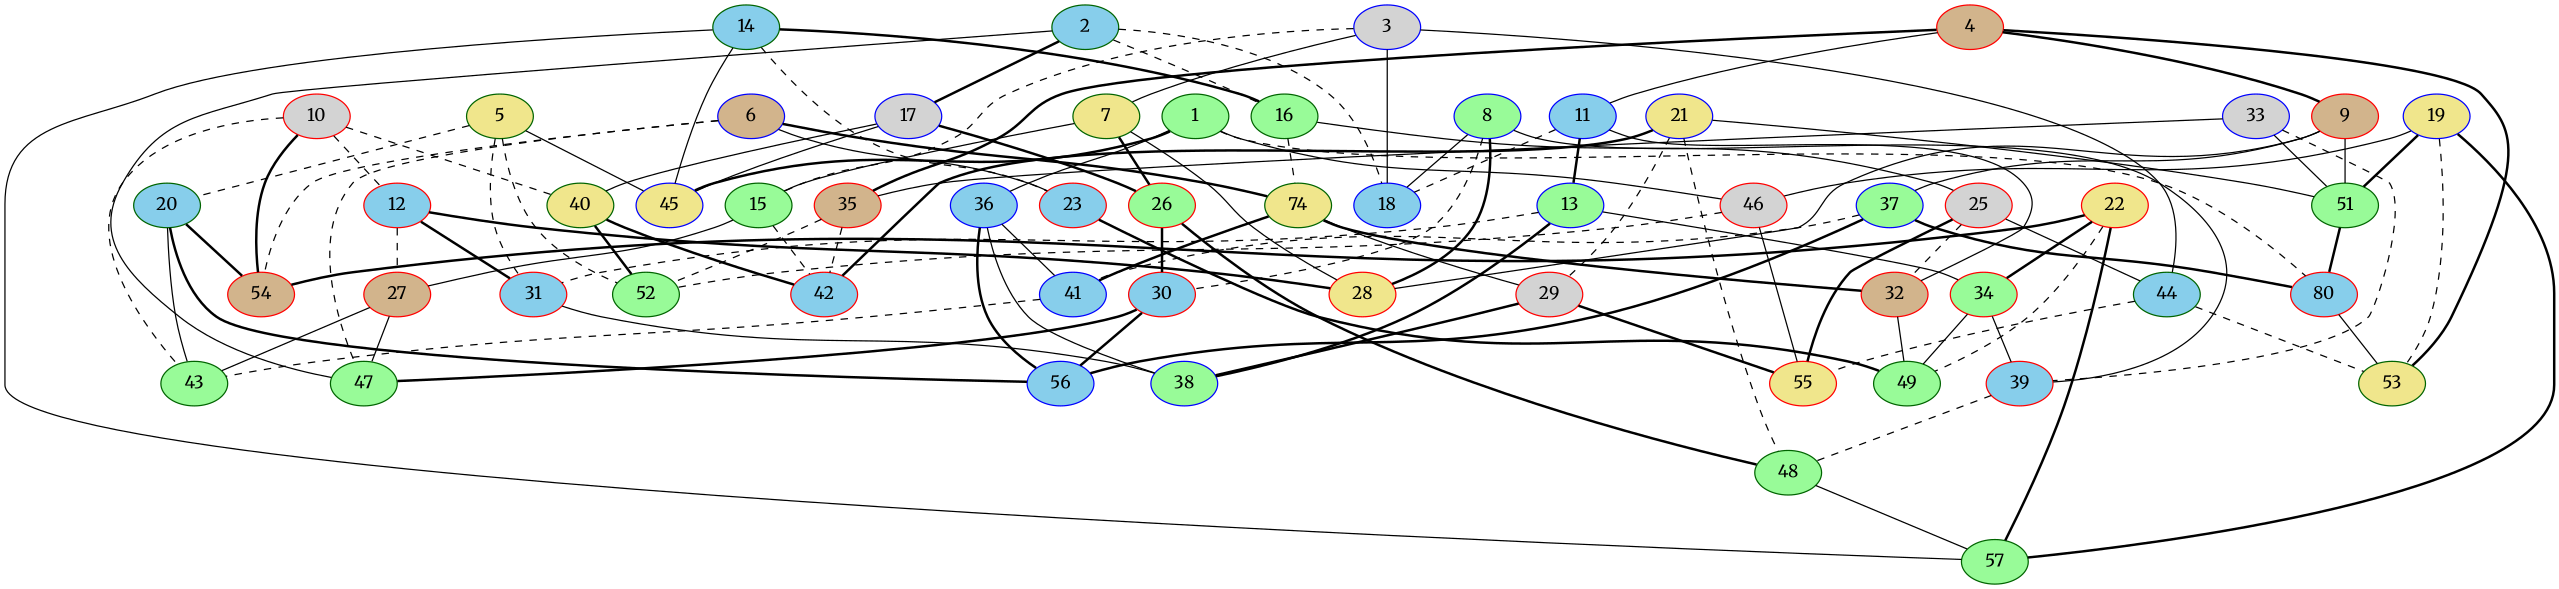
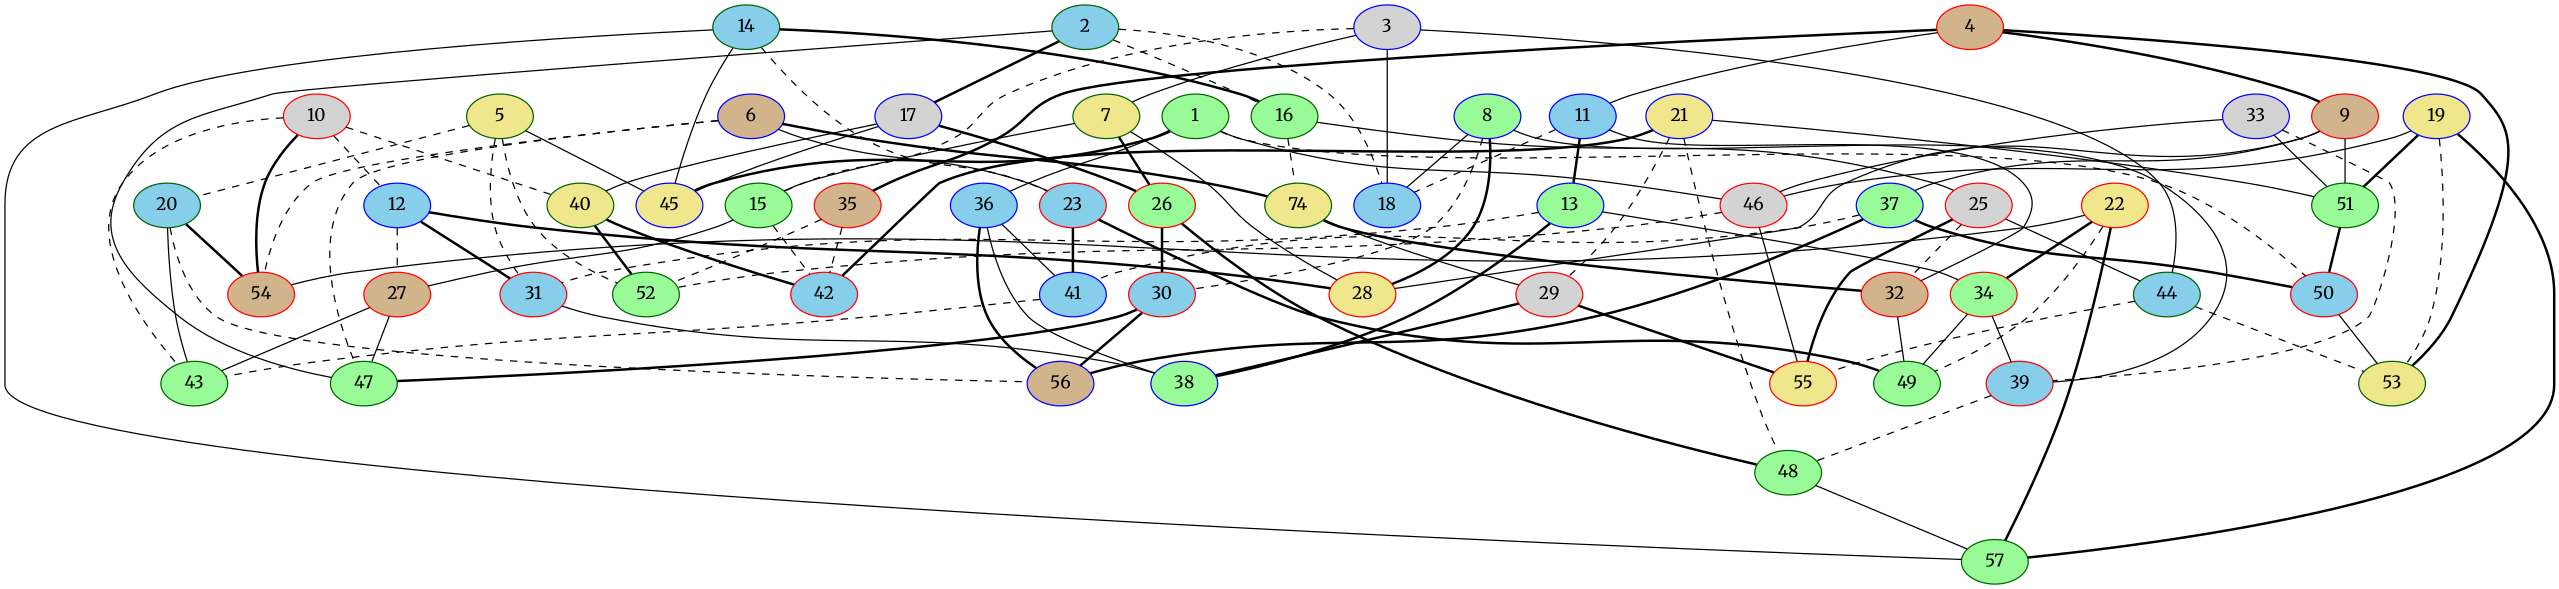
(1785, 137) -> (2032, 139)
(397, 205) -> (397, 205)
(1222, 233) -> (1073, 250)
(1323, 256) -> (1323, 256)
(2324, 295) -> (2324, 295)
(568, 364) -> (568, 364)
(1061, 384) -> (1061, 384)
